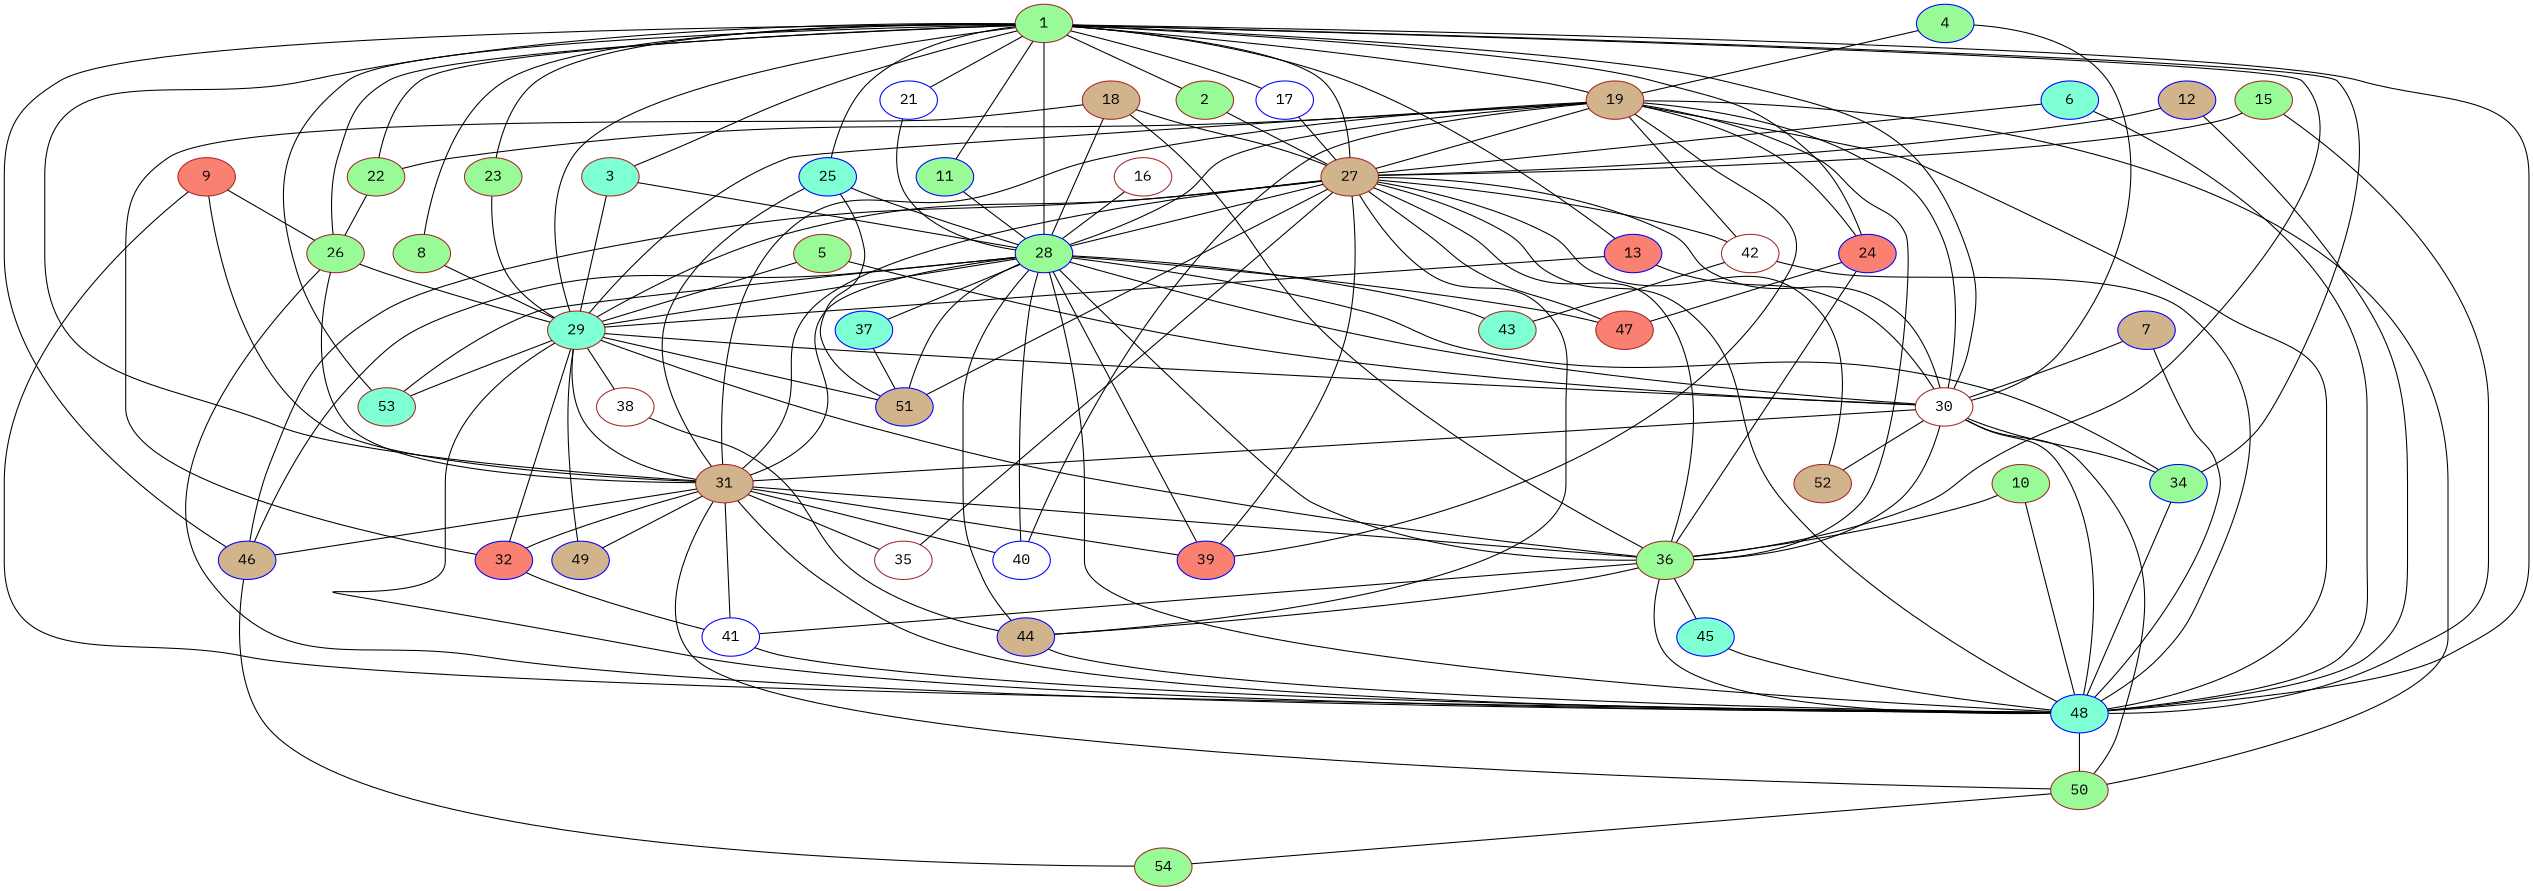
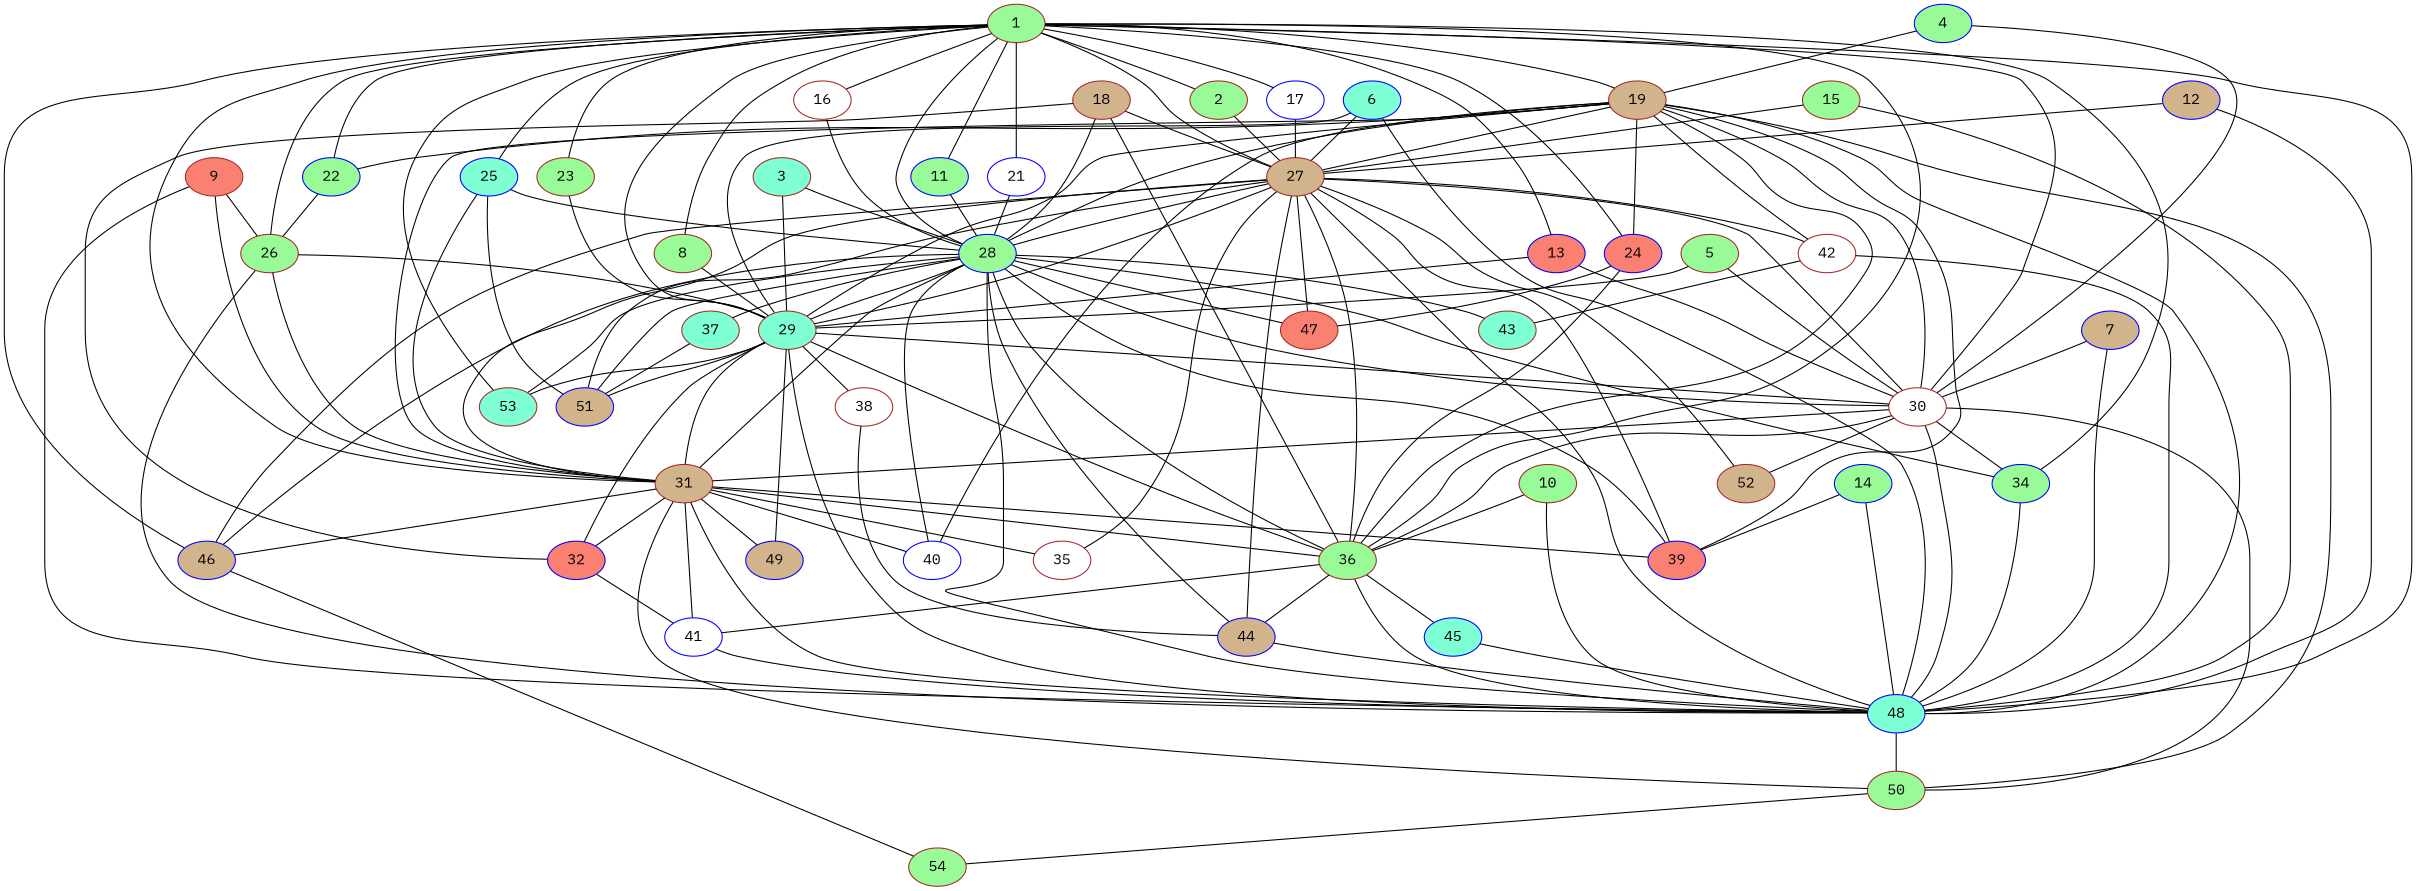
(822, 87) -> (919, 61)
none -> (824, 137)
(376, 177) -> (331, 177)
(864, 330) -> (711, 330)
none -> (1863, 484)
